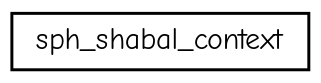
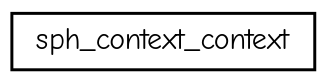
(160, 42) -> (163, 42)
